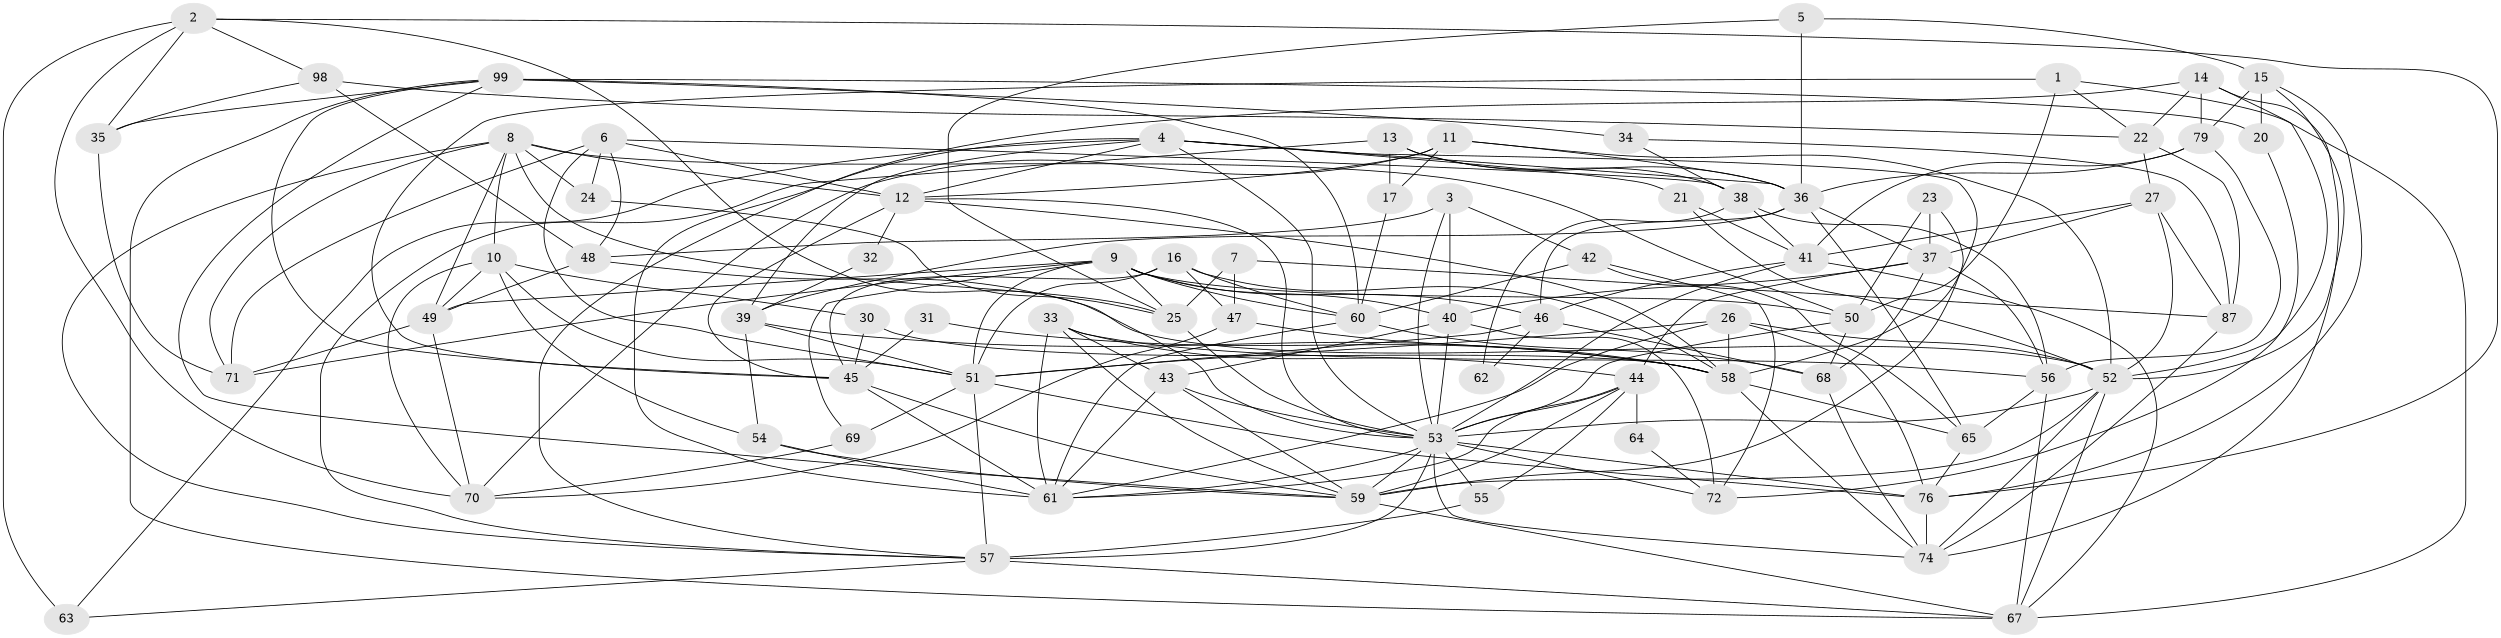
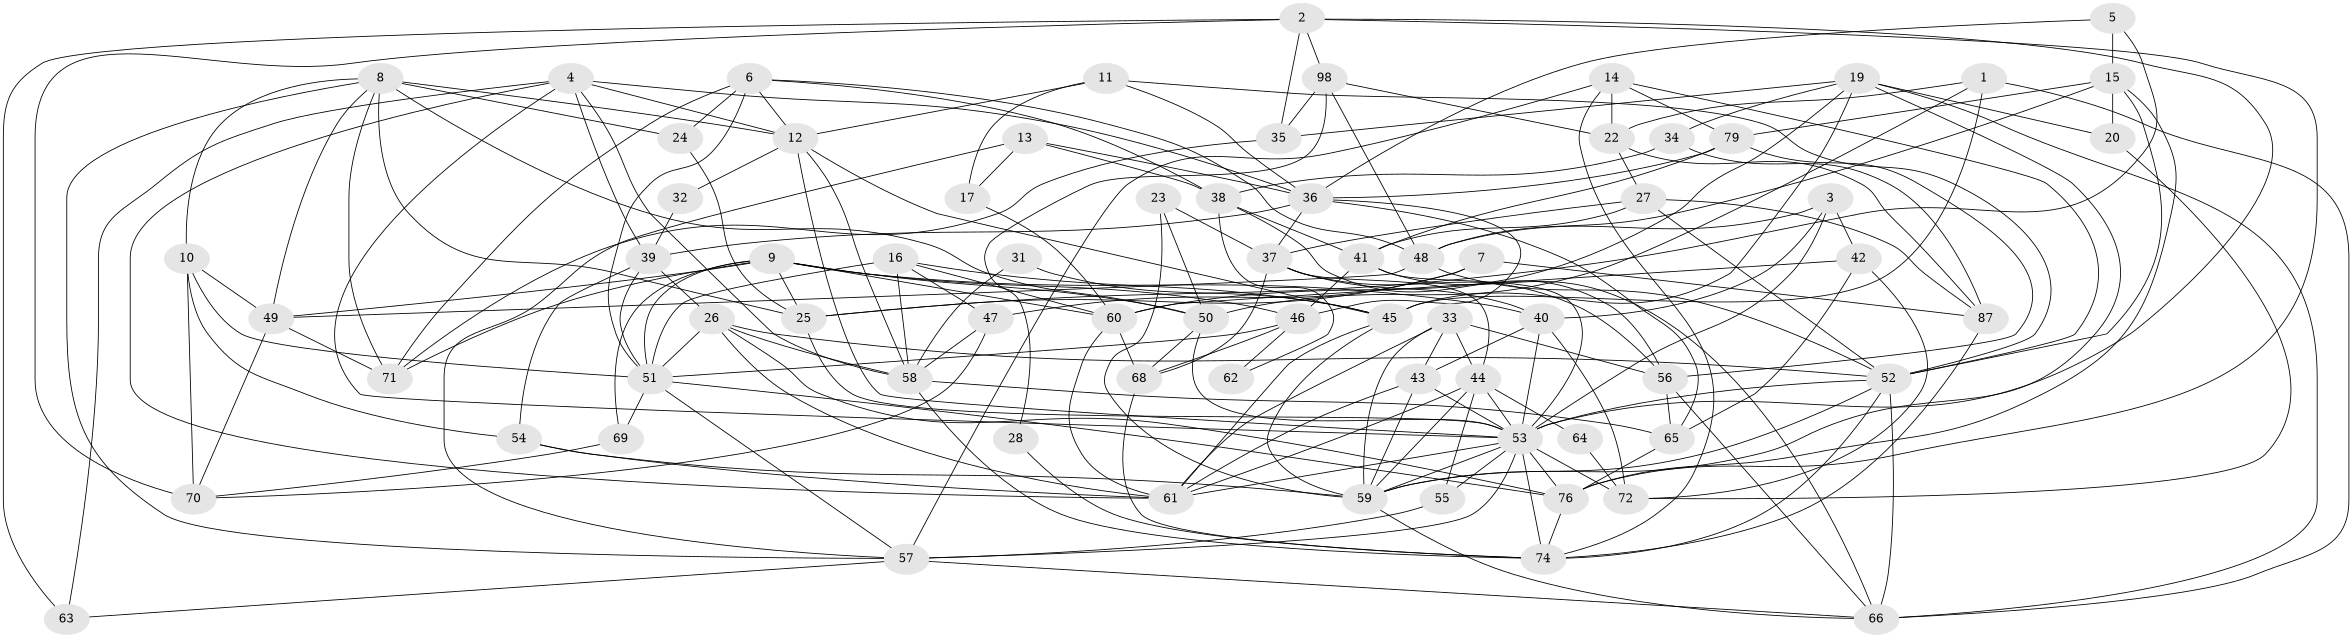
(501, 78) -> (1857, 78)
none -> (1755, 194)
(1681, 199) -> none
(831, 201) -> none
(867, 319) -> none
(1072, 346) -> (680, 289)
none -> (1016, 439)
(2015, 619) -> (1876, 619)
